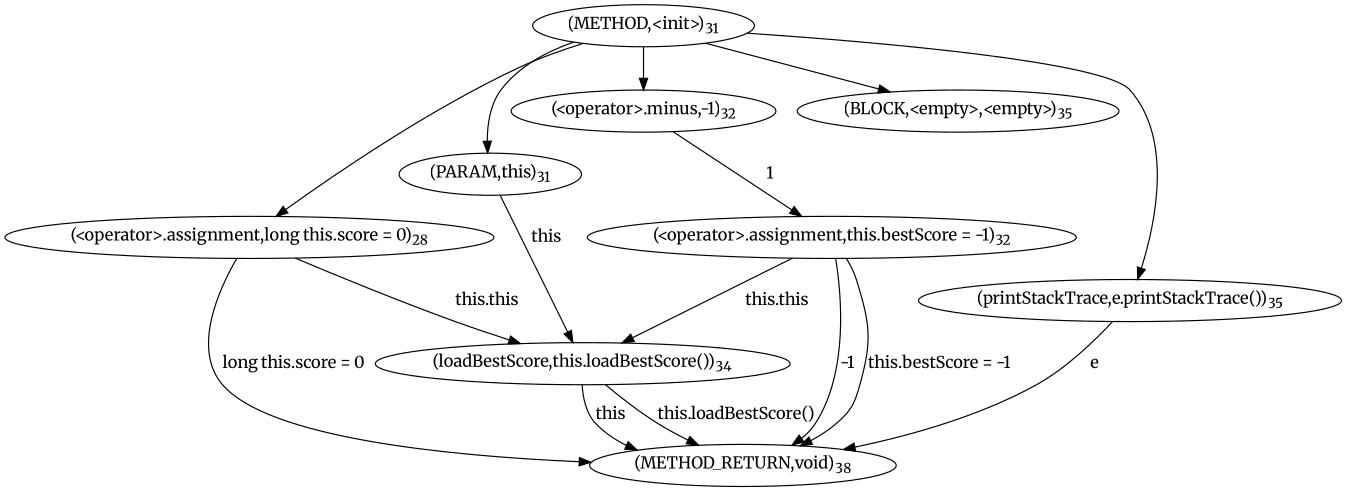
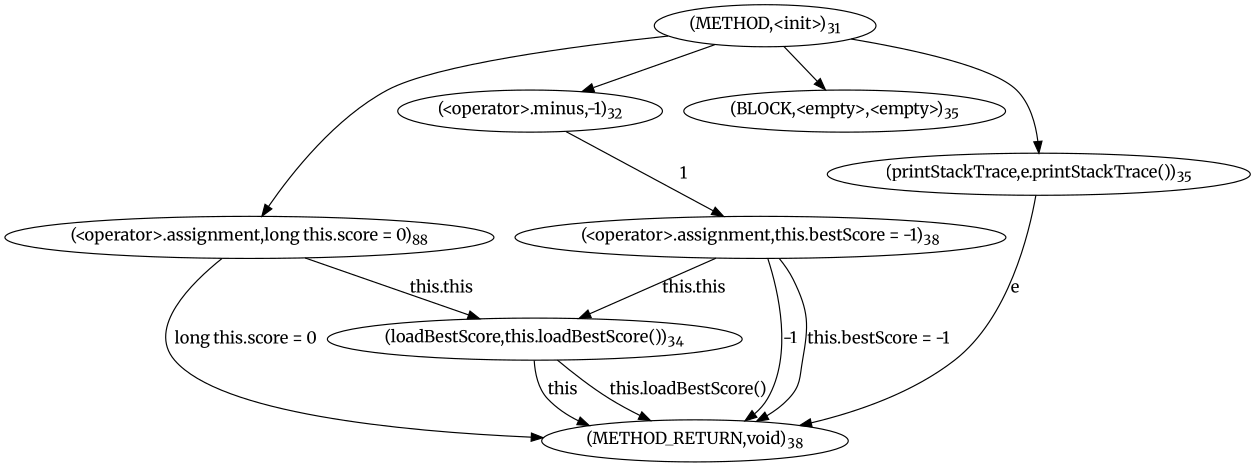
(490, 174) -> none
(420, 236) -> (420, 236)
(1003, 236) -> (932, 236)
